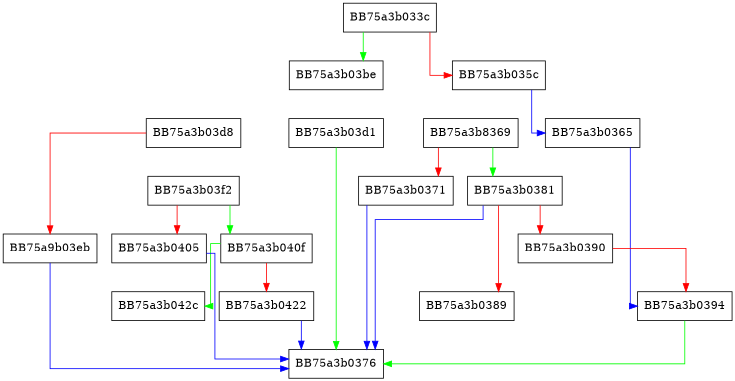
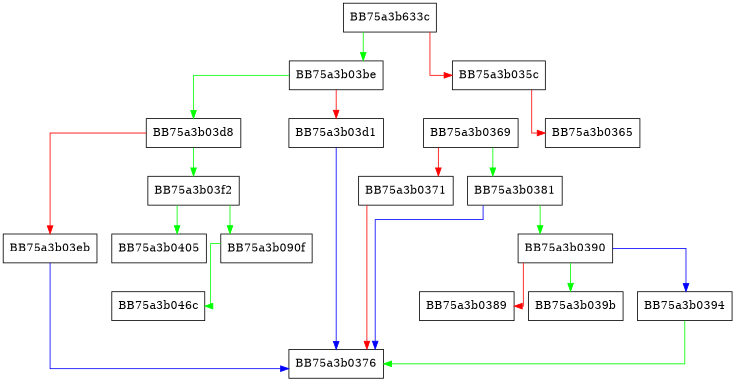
(390, 18) -> (390, 18)
none -> (224, 75)
none -> (336, 100)
(532, 114) -> (532, 114)
(471, 133) -> (471, 133)
none -> (194, 158)
(177, 215) -> (177, 215)
(540, 215) -> (540, 215)
(630, 227) -> none
(336, 244) -> (336, 244)
(499, 244) -> (523, 285)
(50, 248) -> (50, 248)
(266, 248) -> (266, 248)
(667, 248) -> (667, 248)
(367, 273) -> (367, 273)
(158, 306) -> (158, 306)
(266, 306) -> none
none -> (576, 306)
(215, 335) -> none
